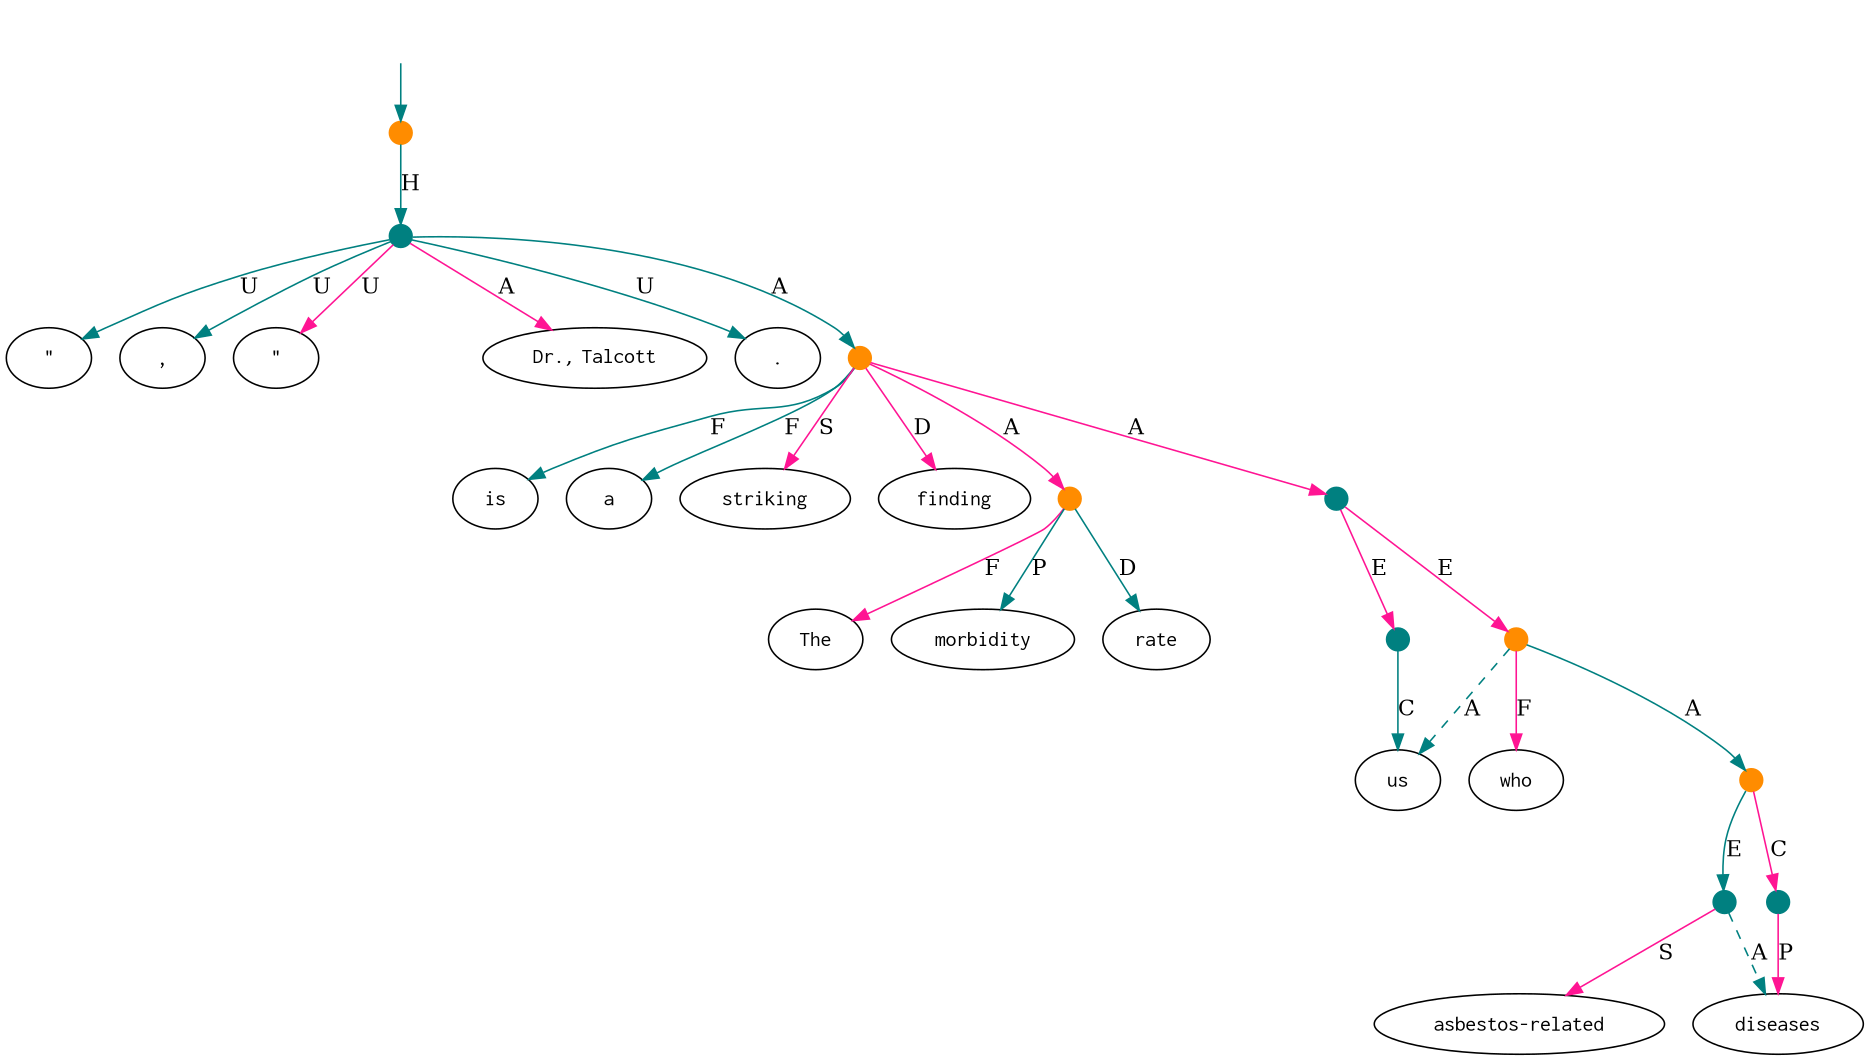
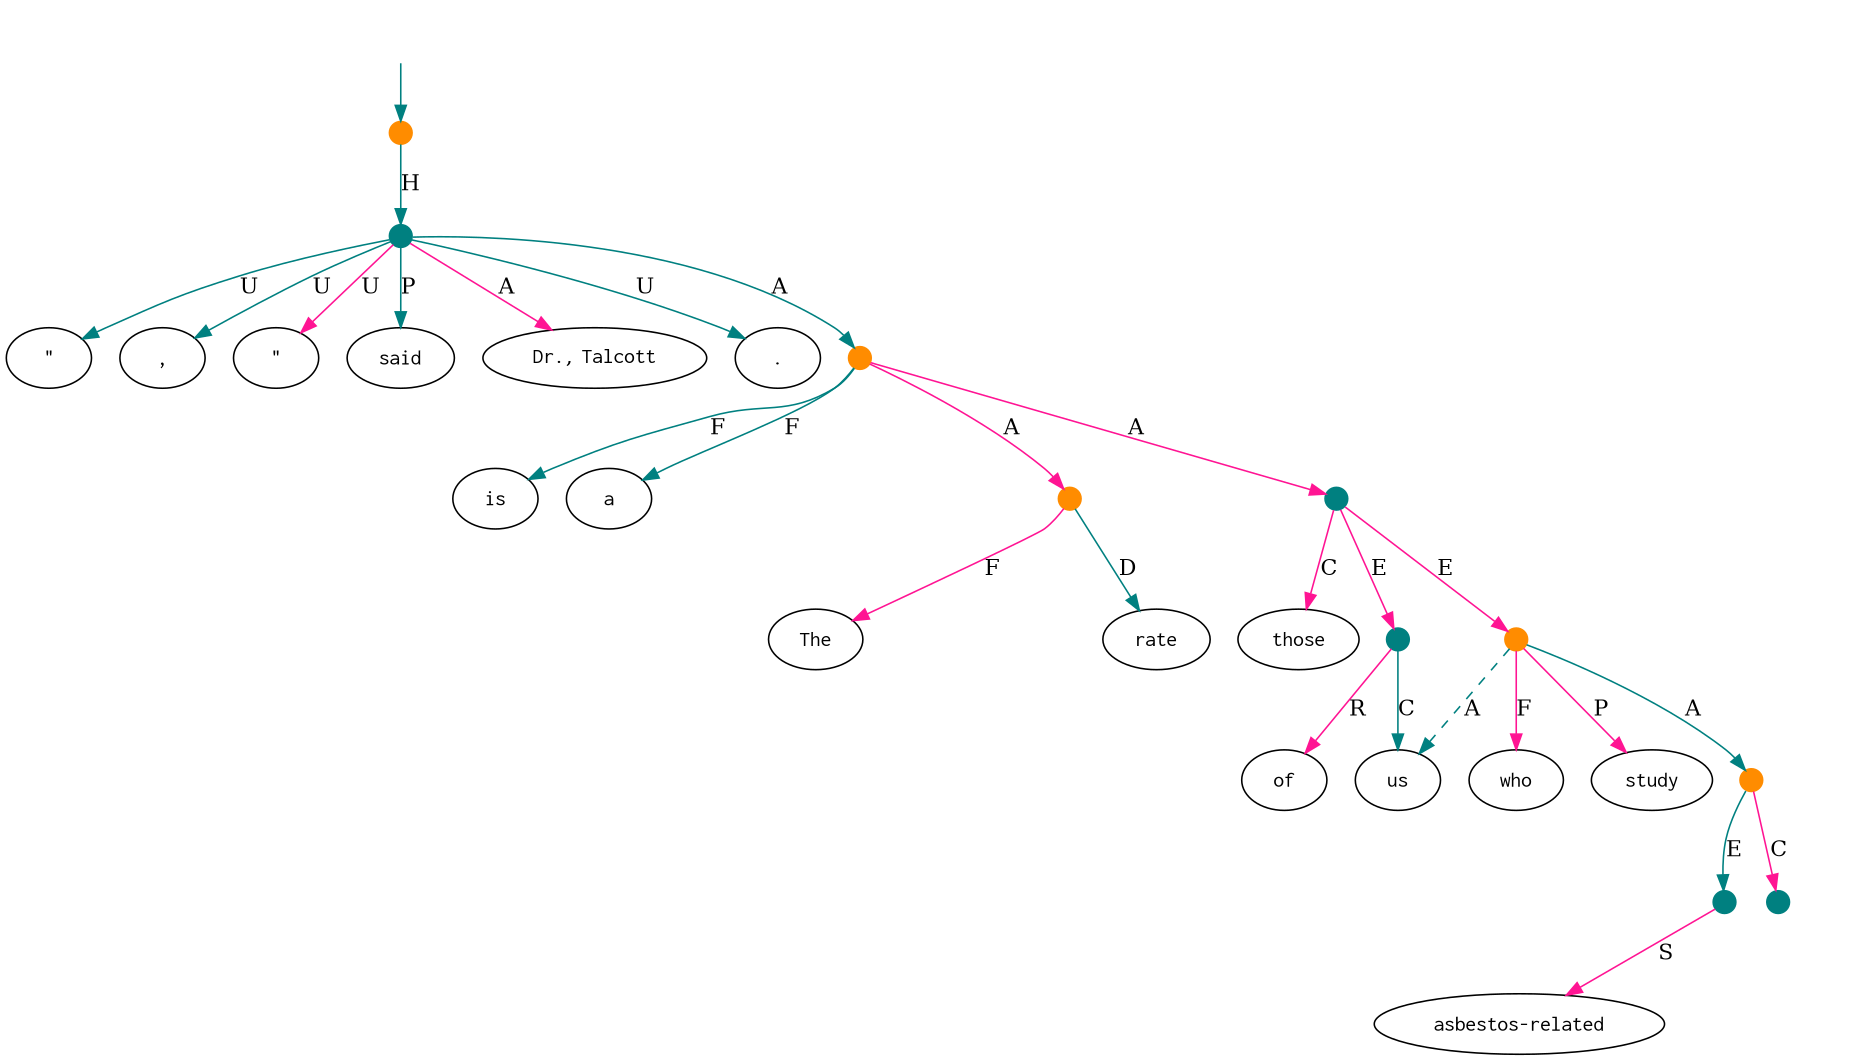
none -> (401, 358)
(765, 499) -> none
(955, 499) -> none
(983, 639) -> none
none -> (1299, 639)
none -> (1284, 780)
none -> (1652, 780)
(1778, 1024) -> none
